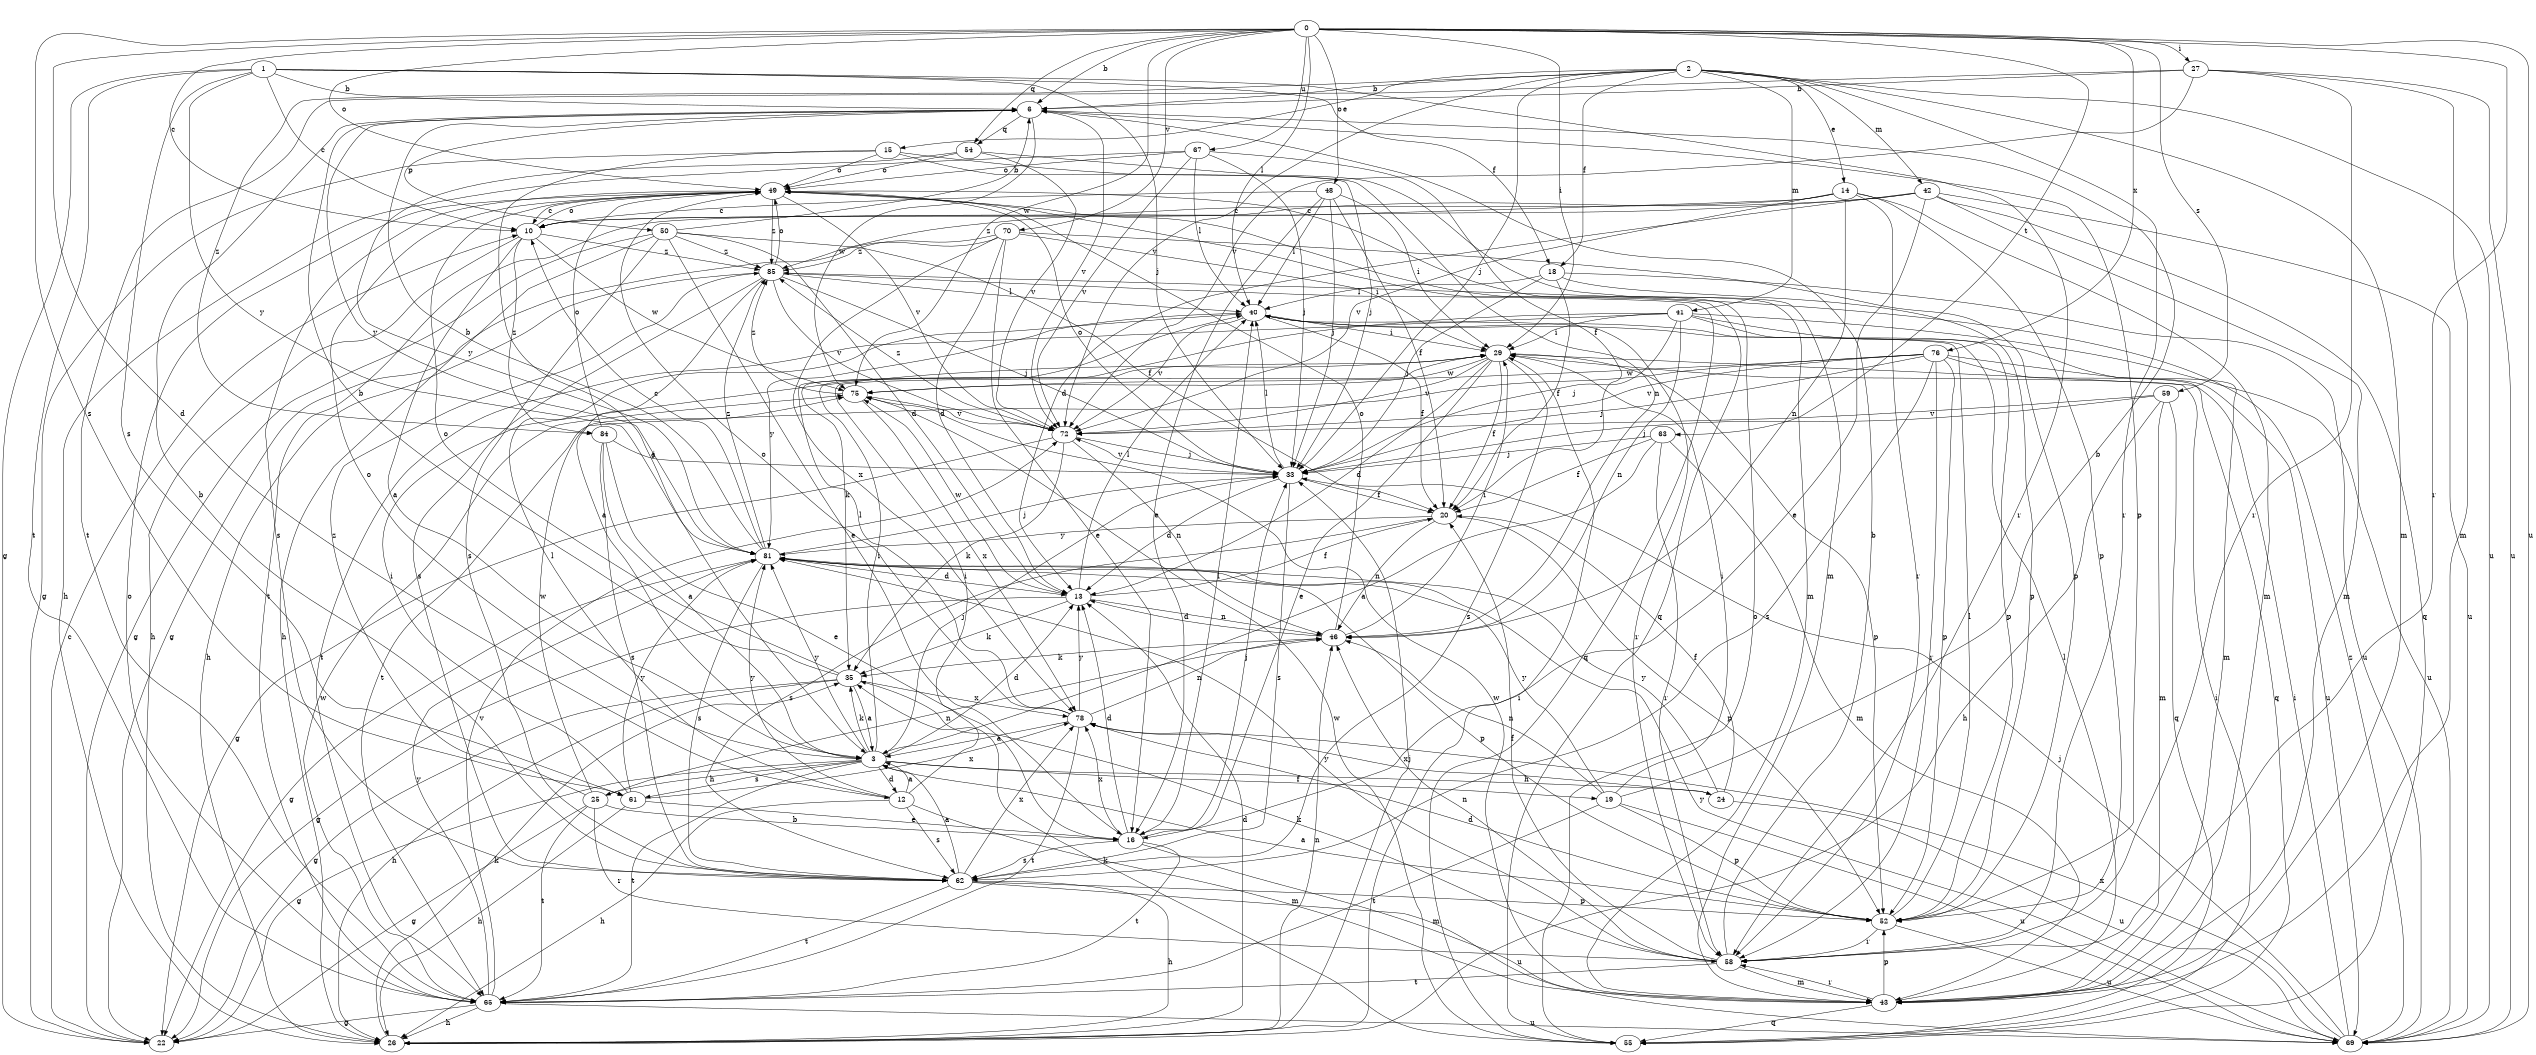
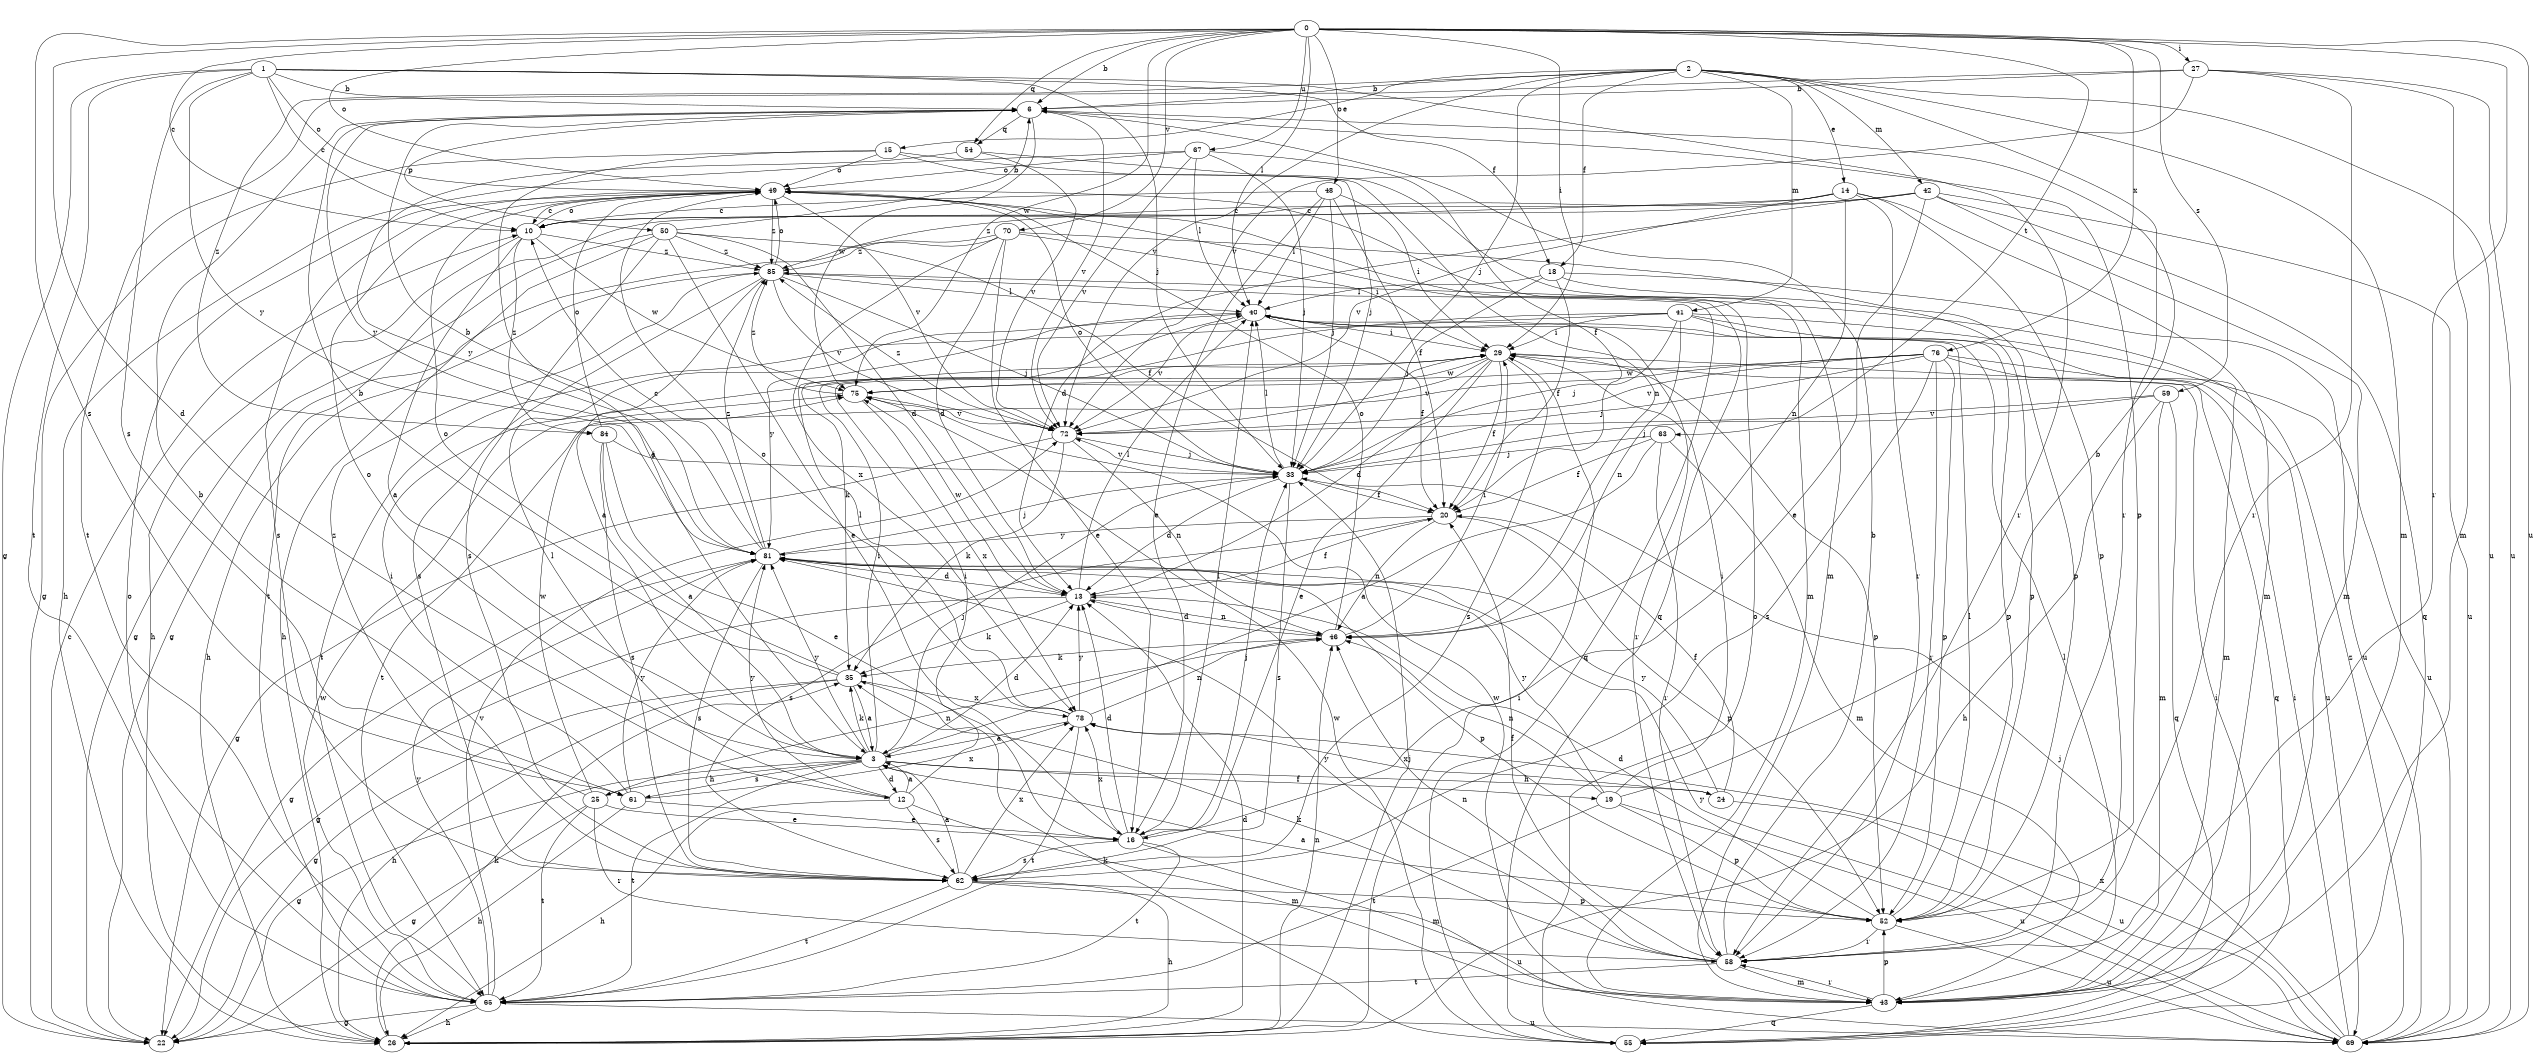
(873, 170) -> (506, 186)
(795, 820) -> (795, 820)
(1482, 828) -> (1501, 707)
